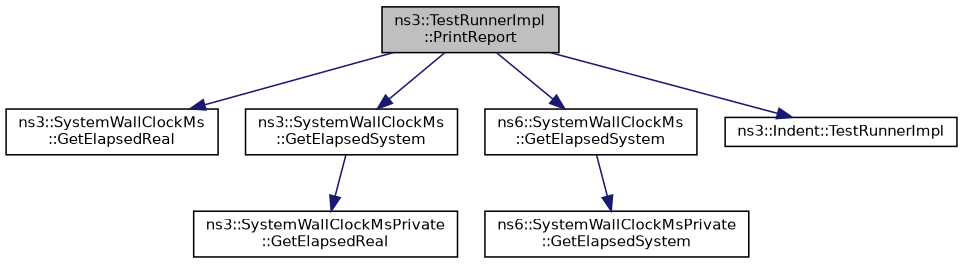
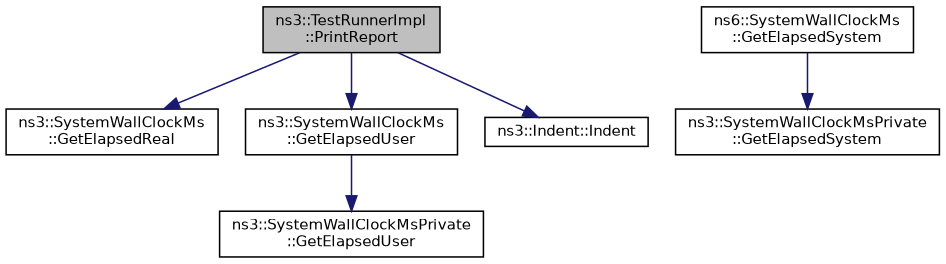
(525, 76) -> none
(352, 132) -> (352, 132)
(841, 132) -> (567, 132)
(326, 234) -> (352, 234)
(617, 234) -> (807, 132)
